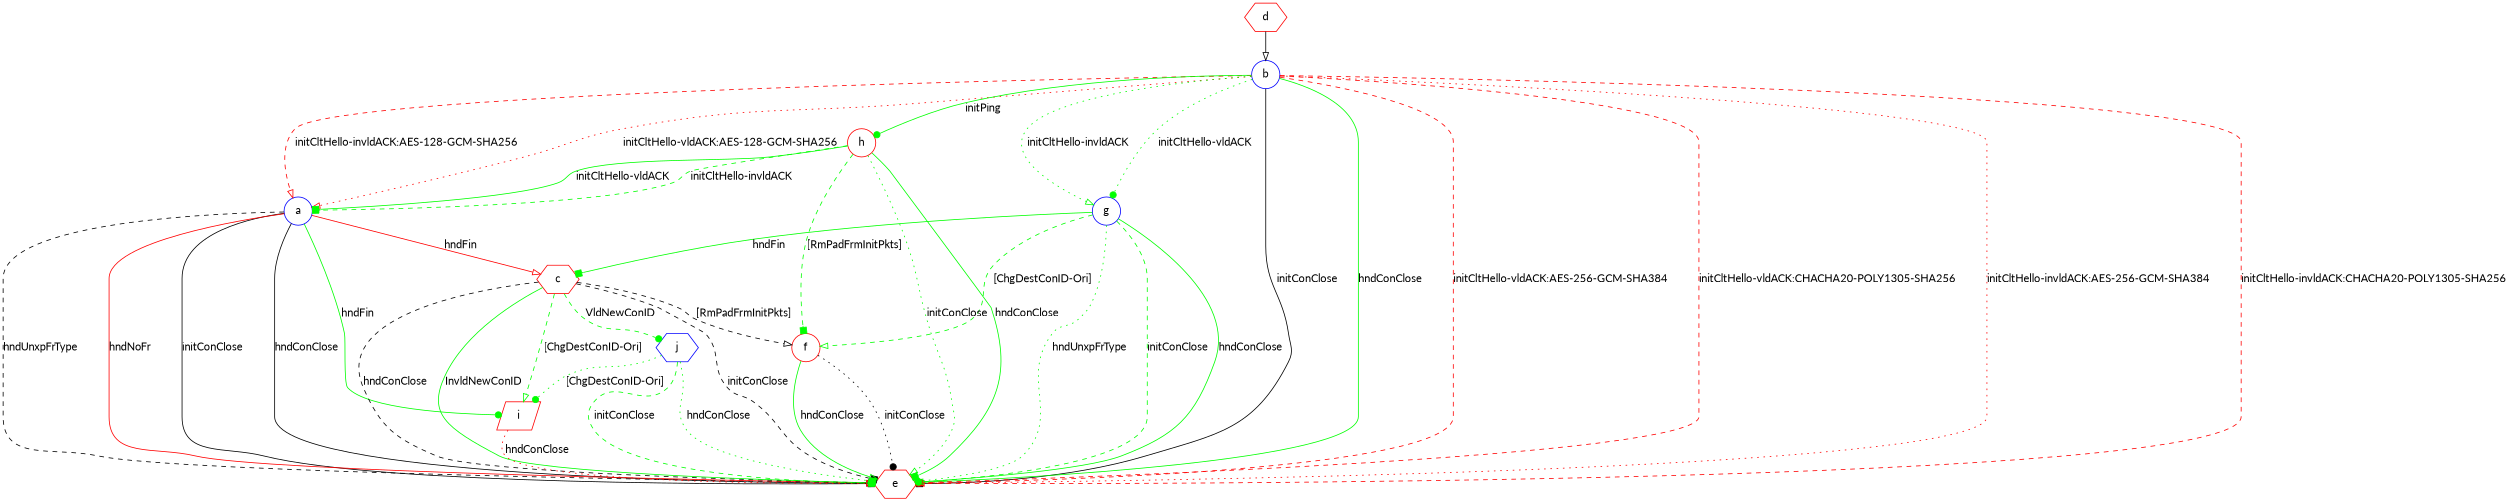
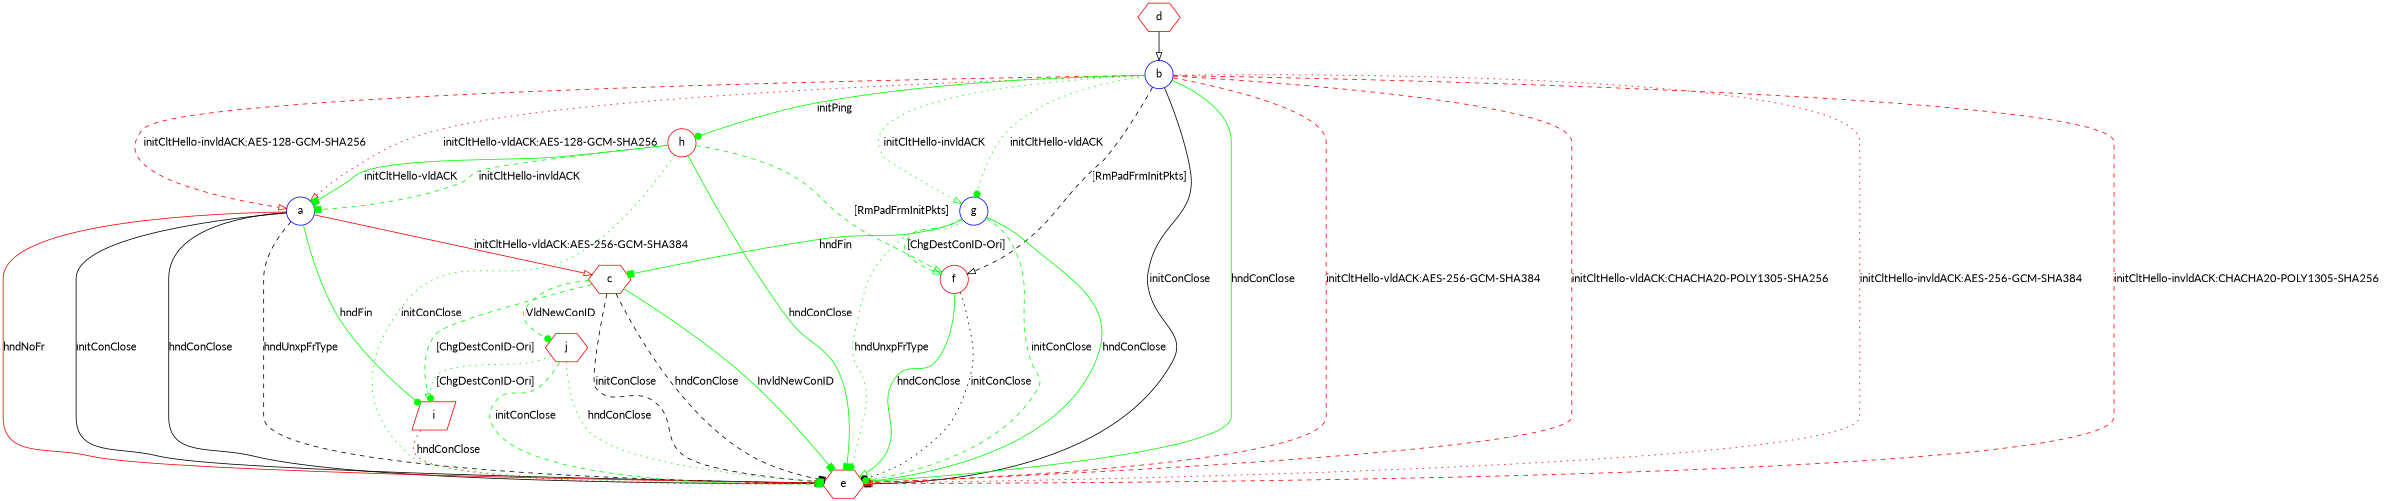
(807, 239) -> (820, 197)
(462, 245) -> (583, 245)
(682, 310) -> (1074, 190)
(677, 348) -> (567, 348)
